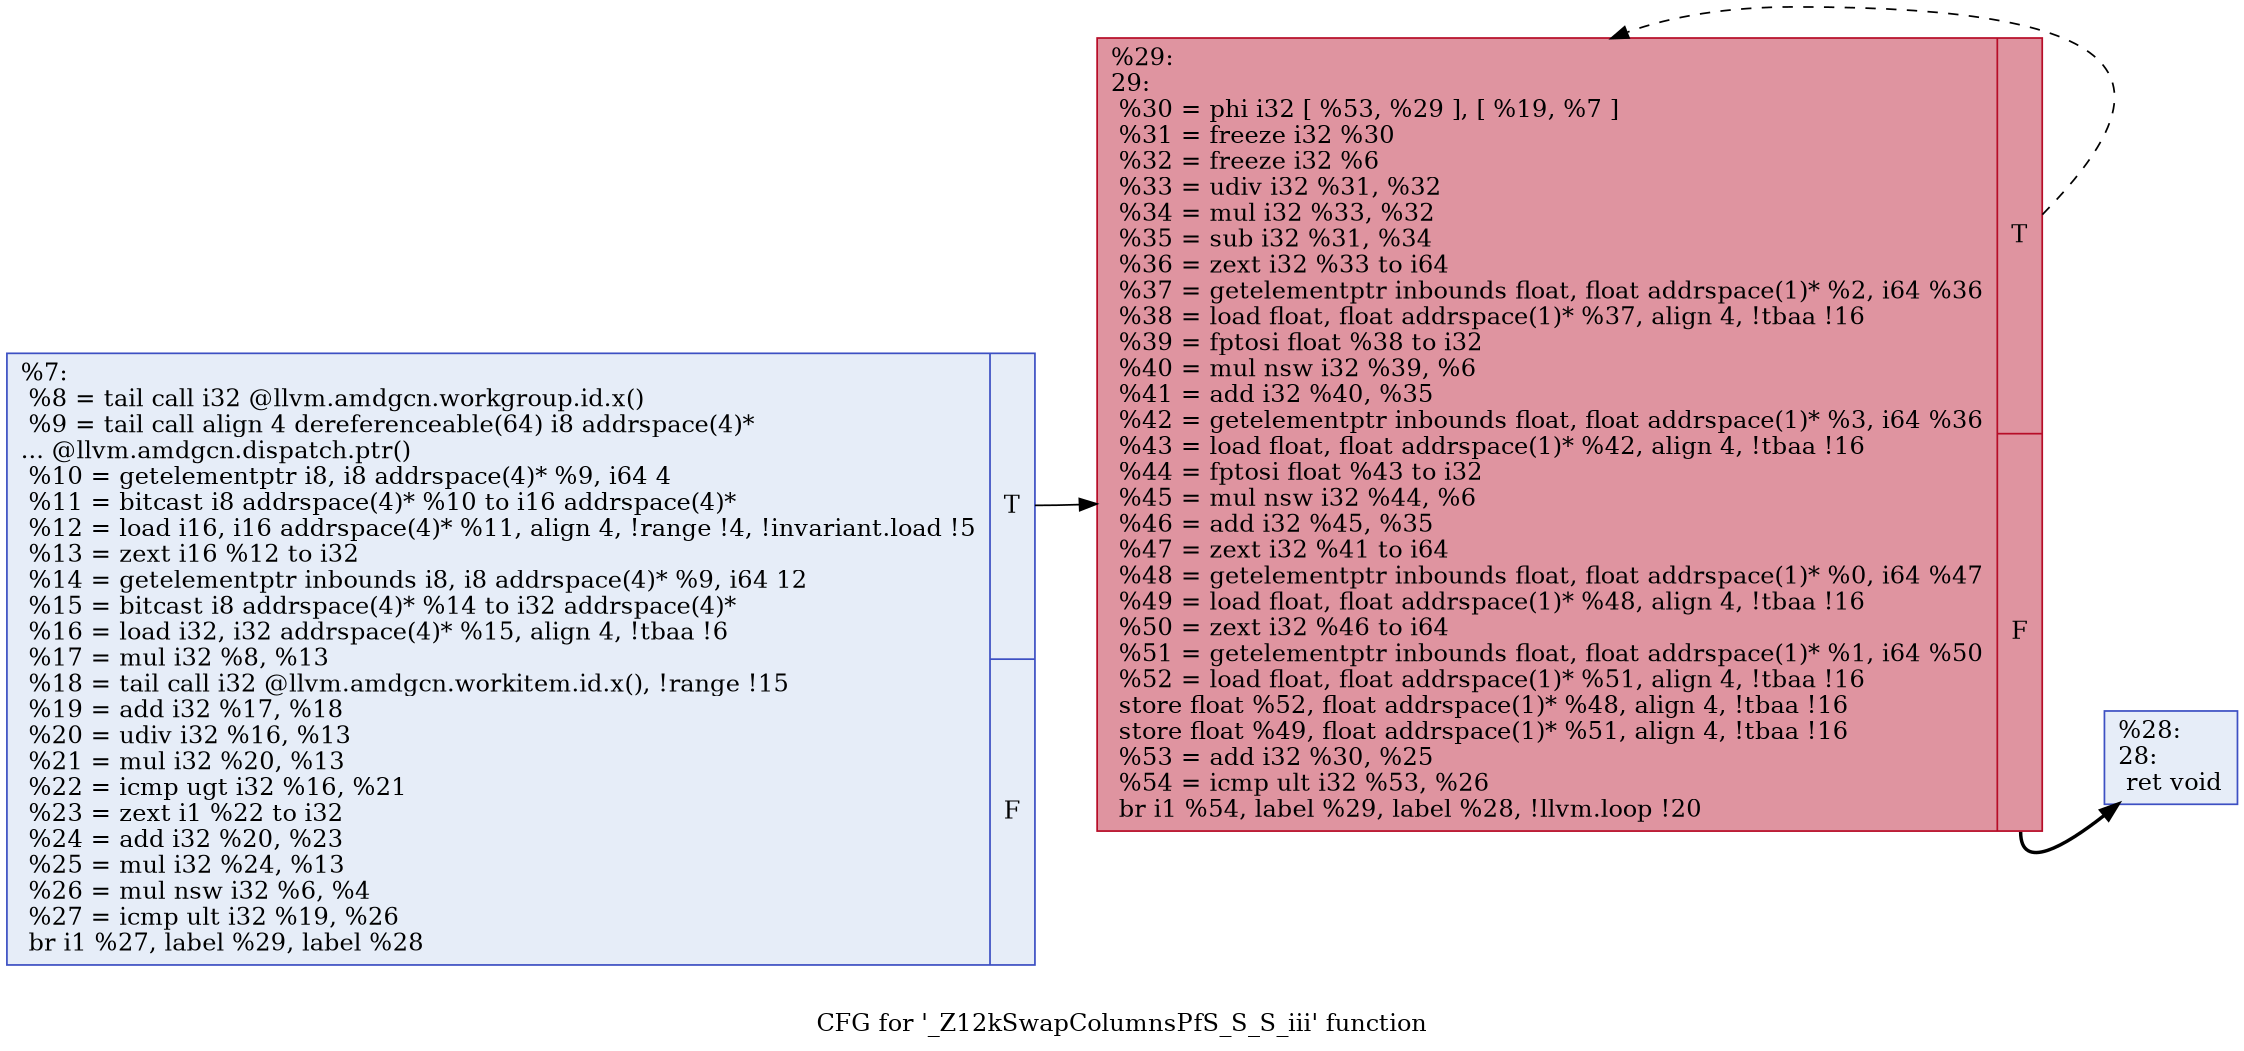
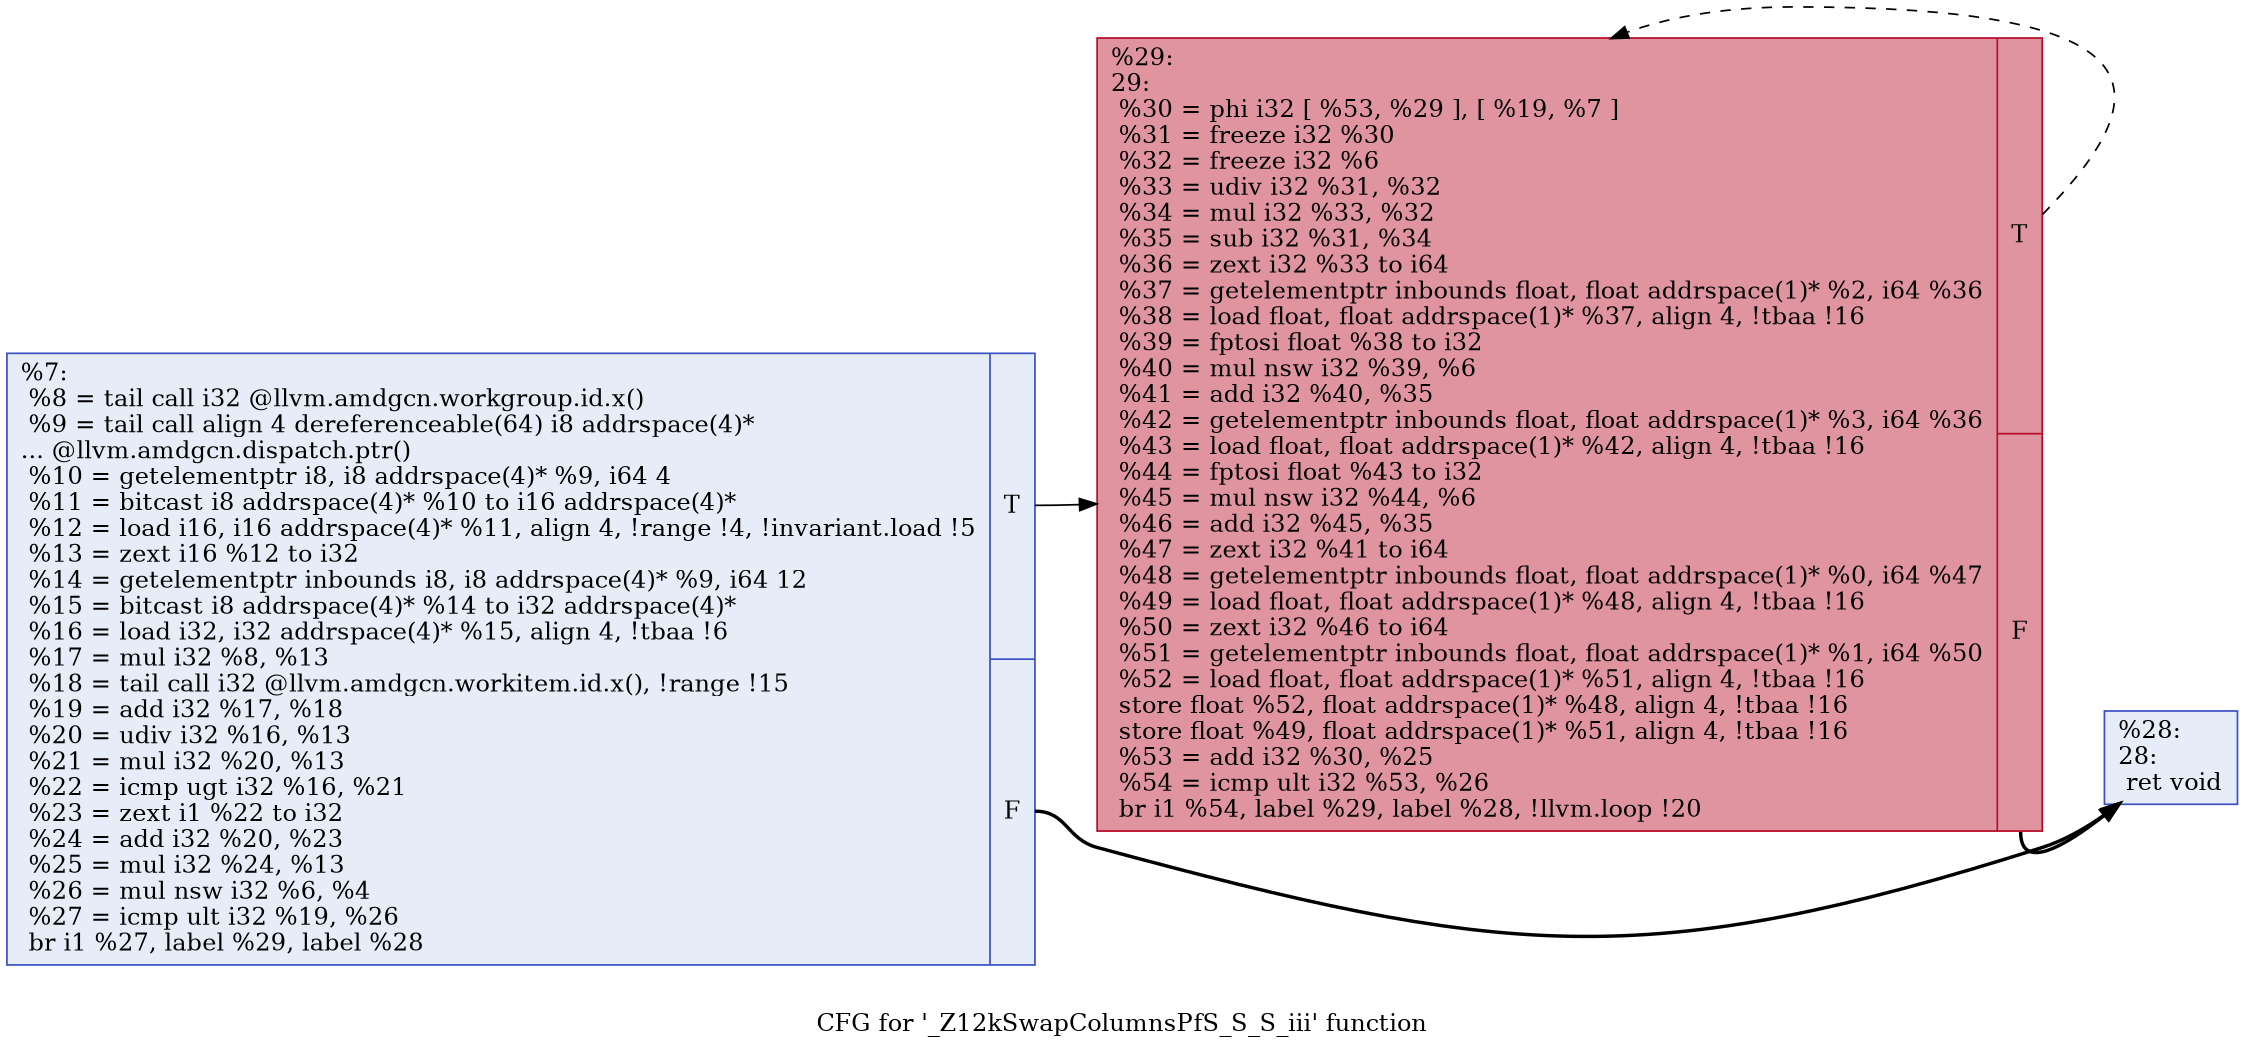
none -> (1569, 936)
